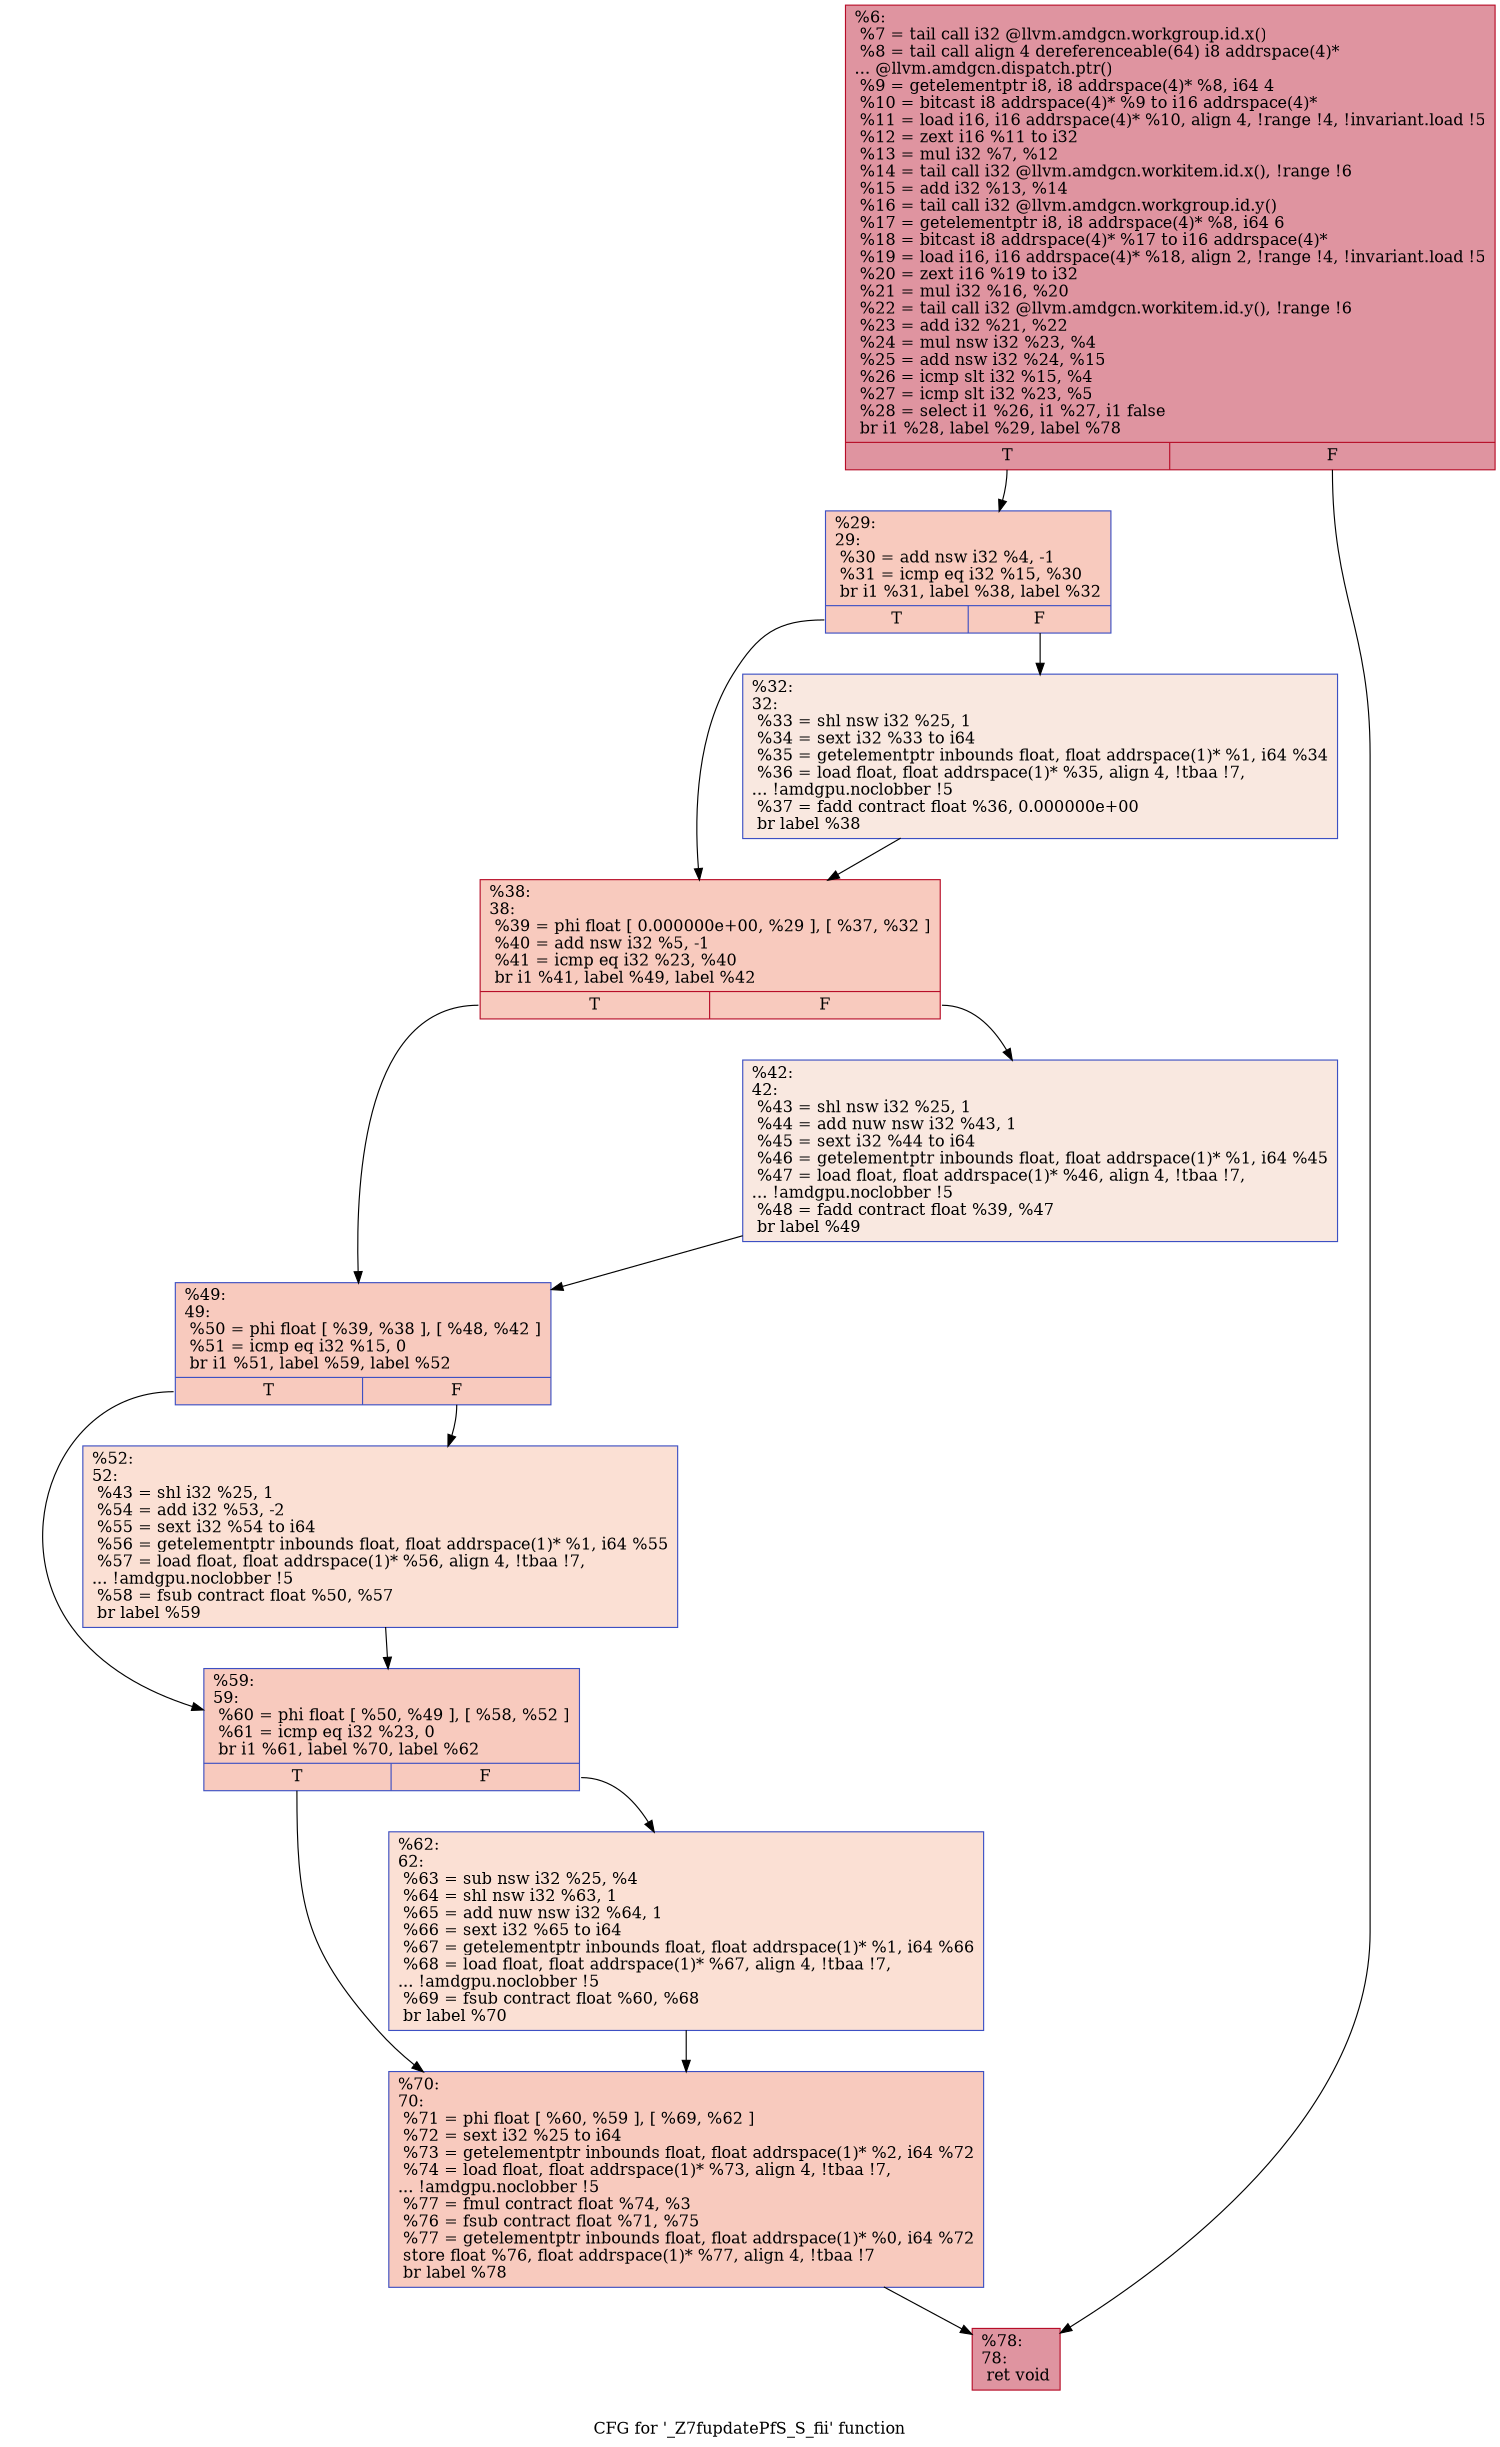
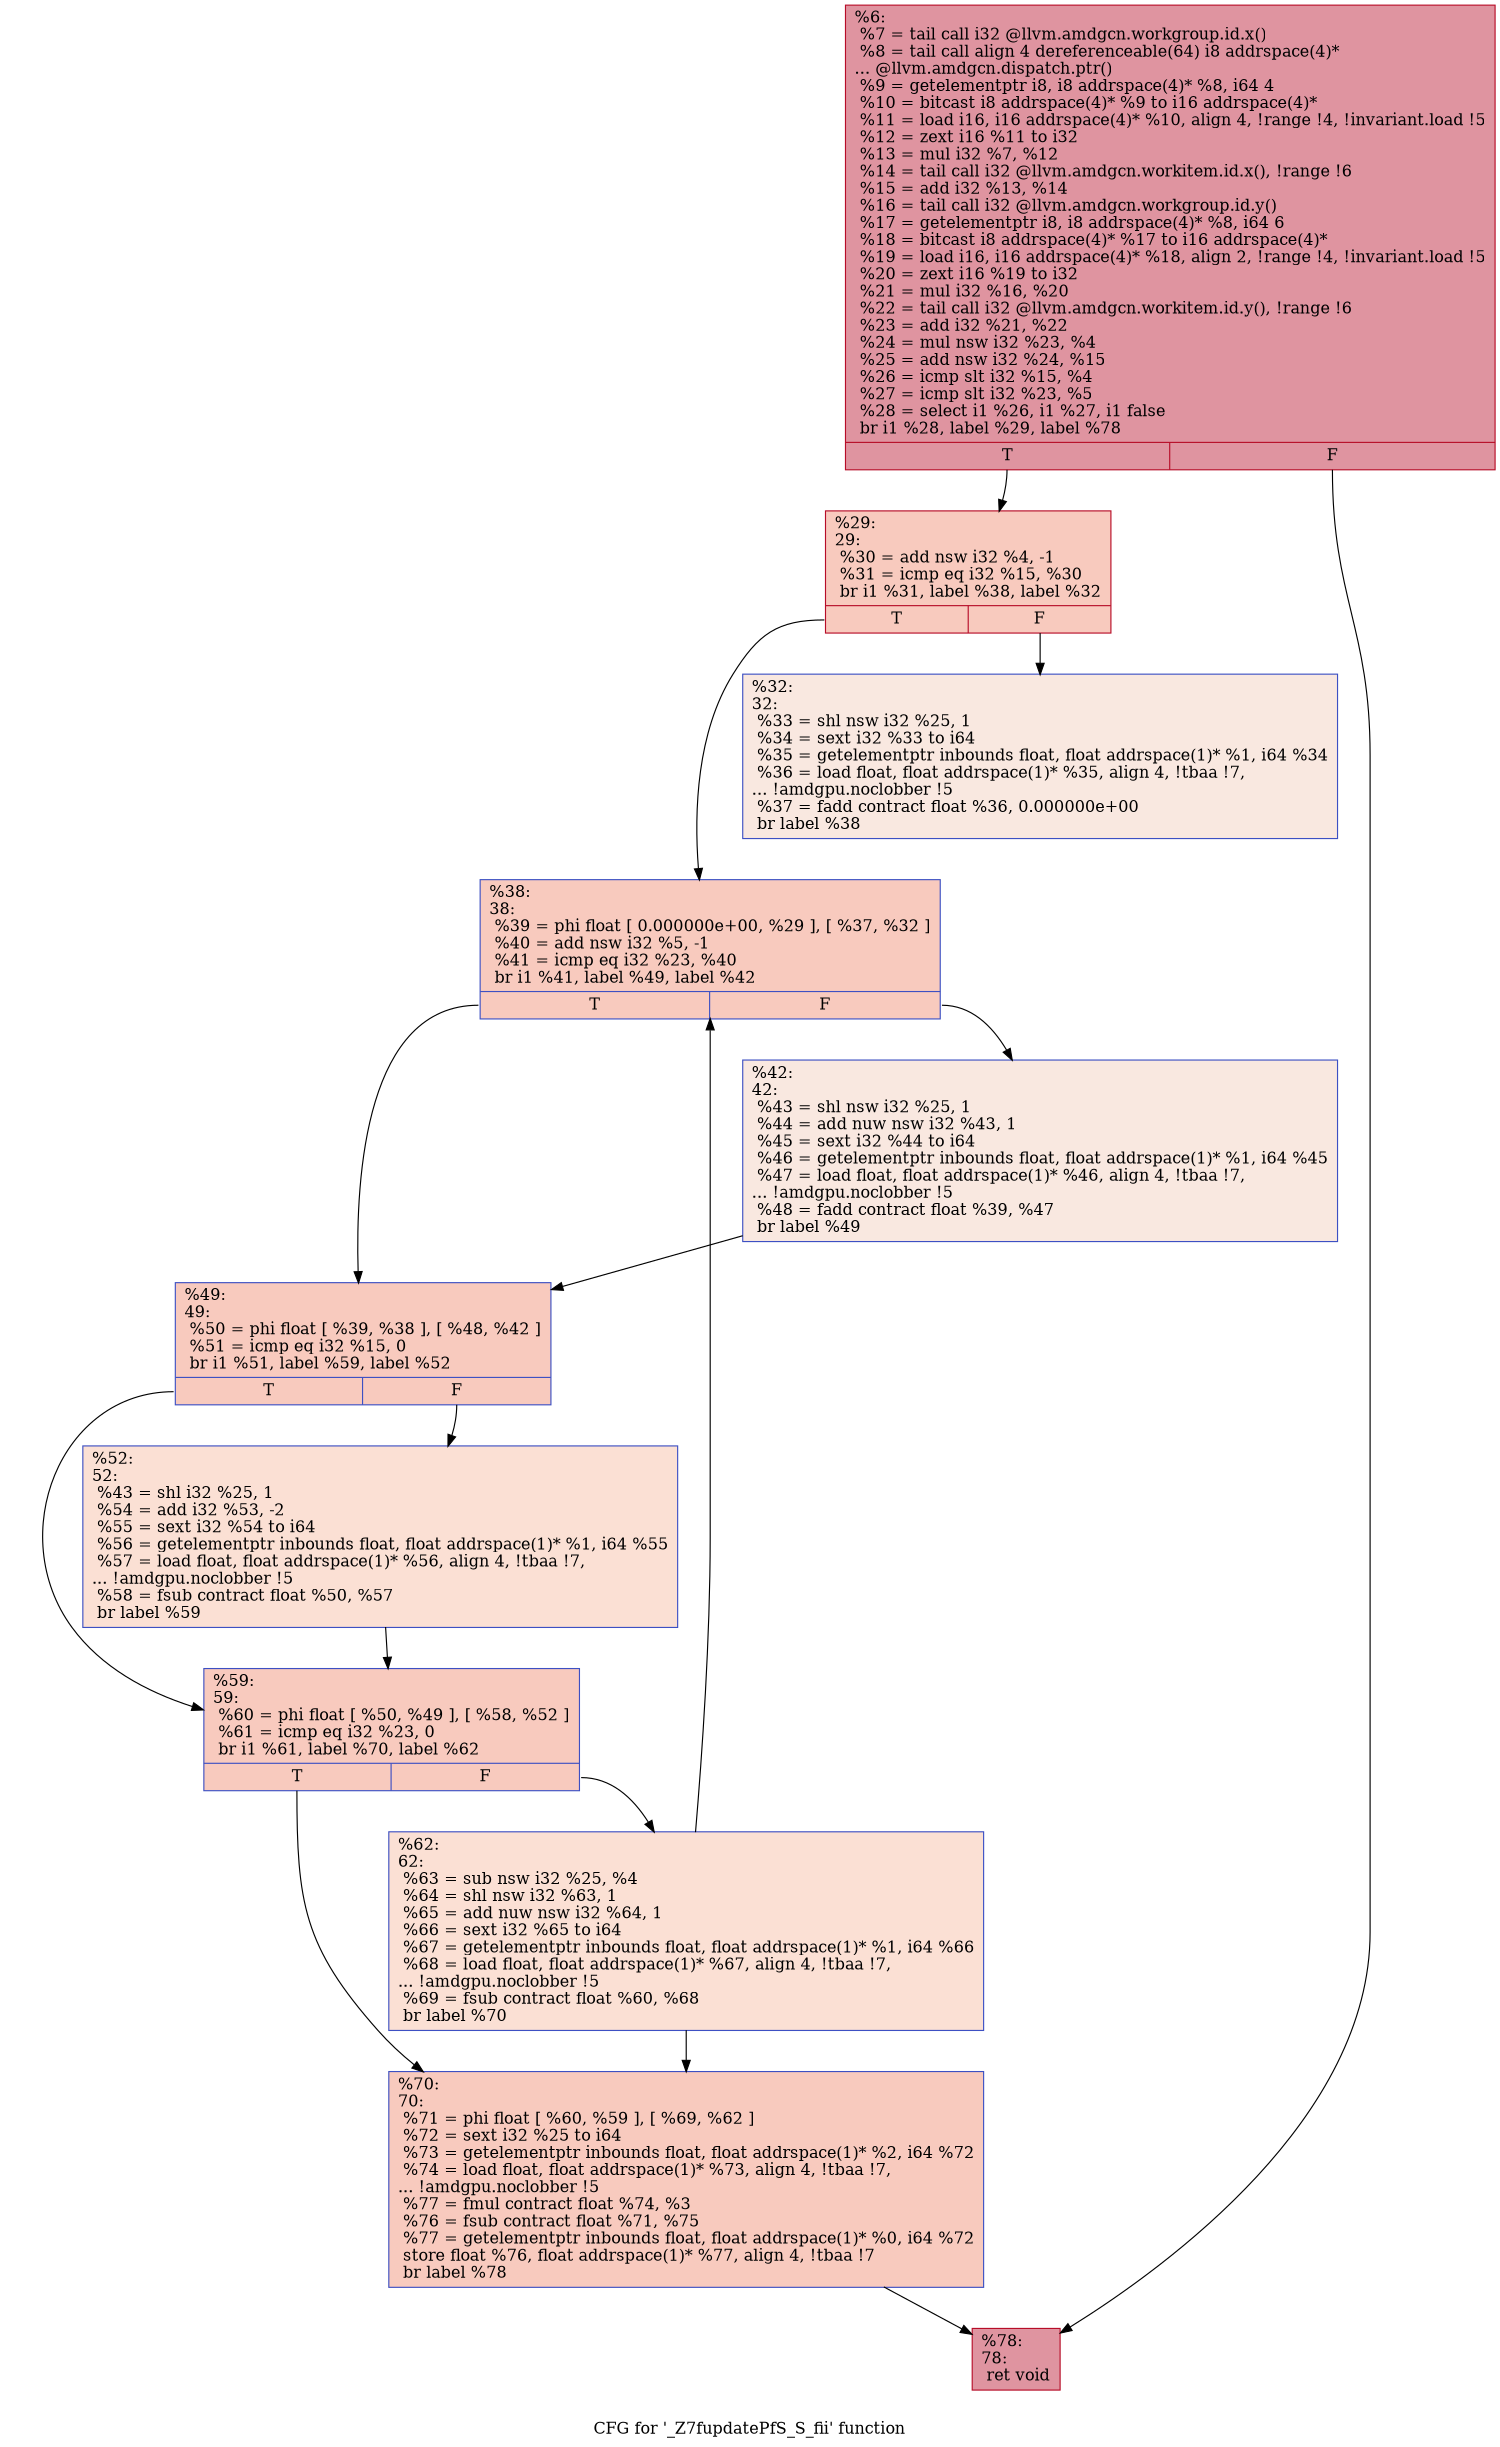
(968, 572) -> (968, 572)
(869, 856) -> (710, 1431)
(710, 949) -> (710, 949)
